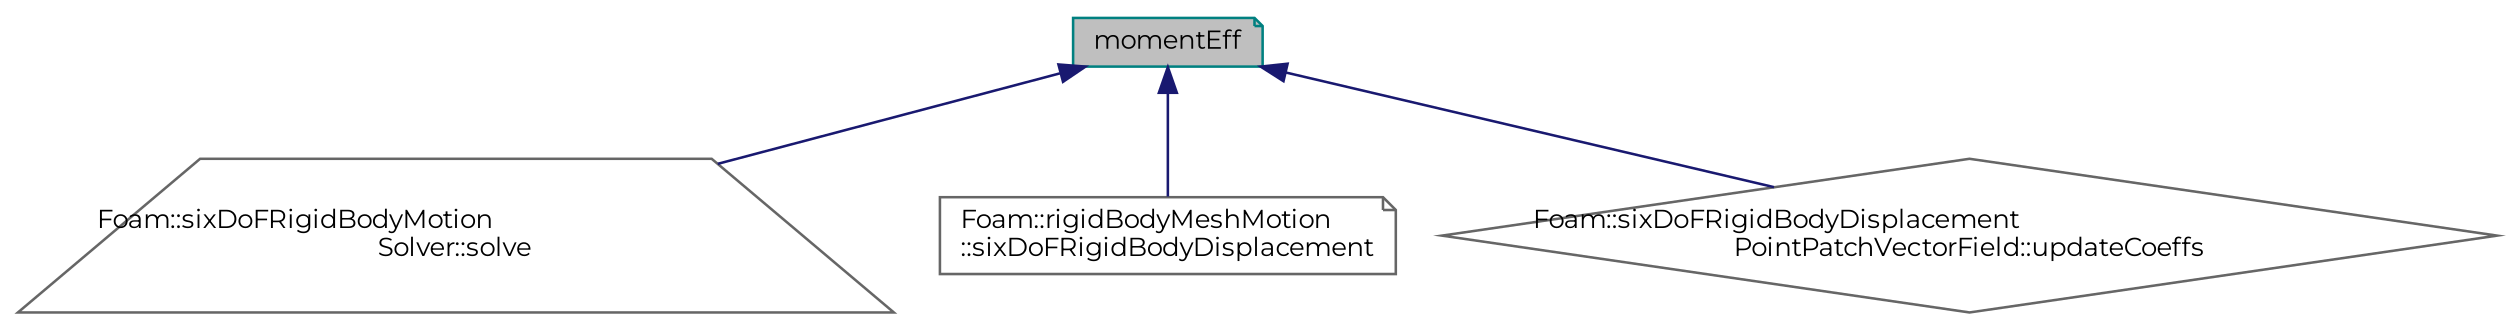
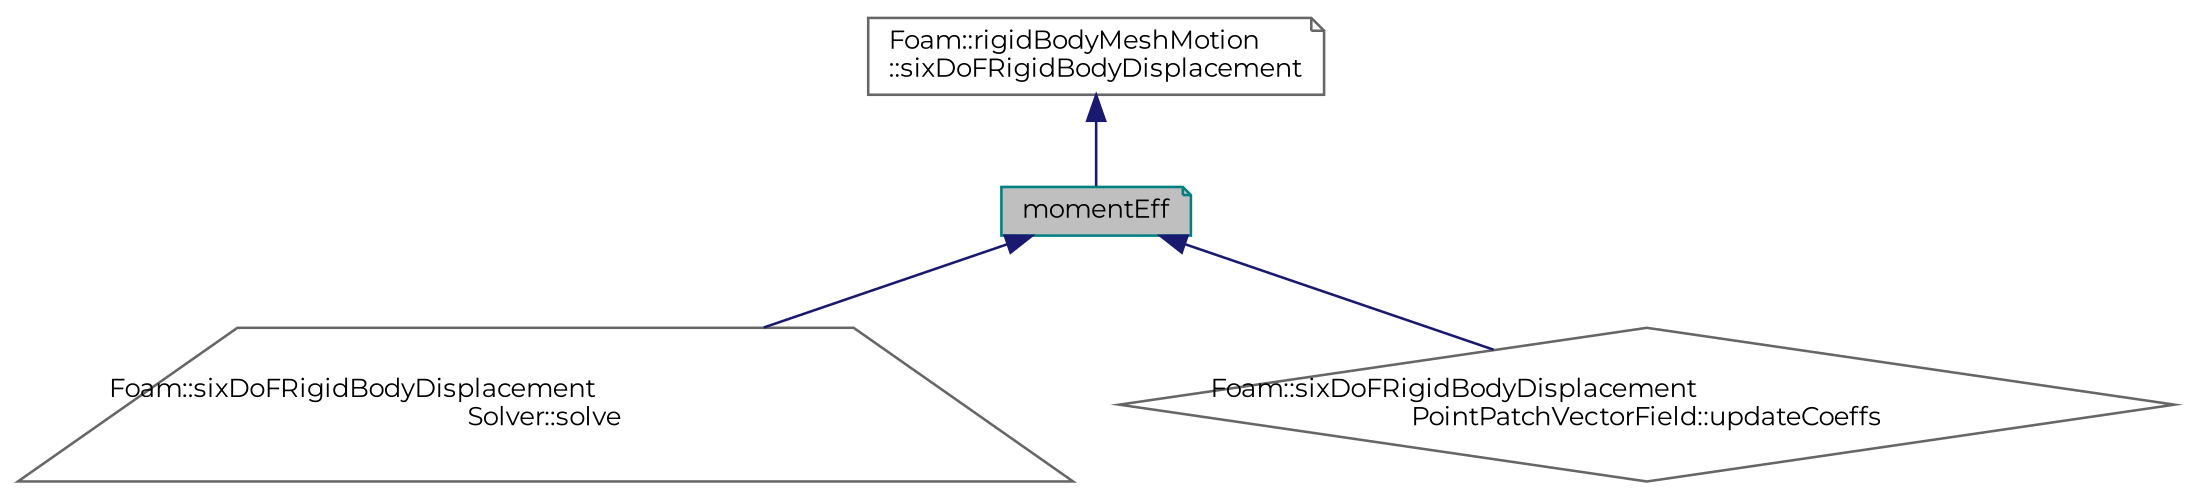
(1168, 145) -> (1096, 154)
(456, 236) -> (546, 405)
